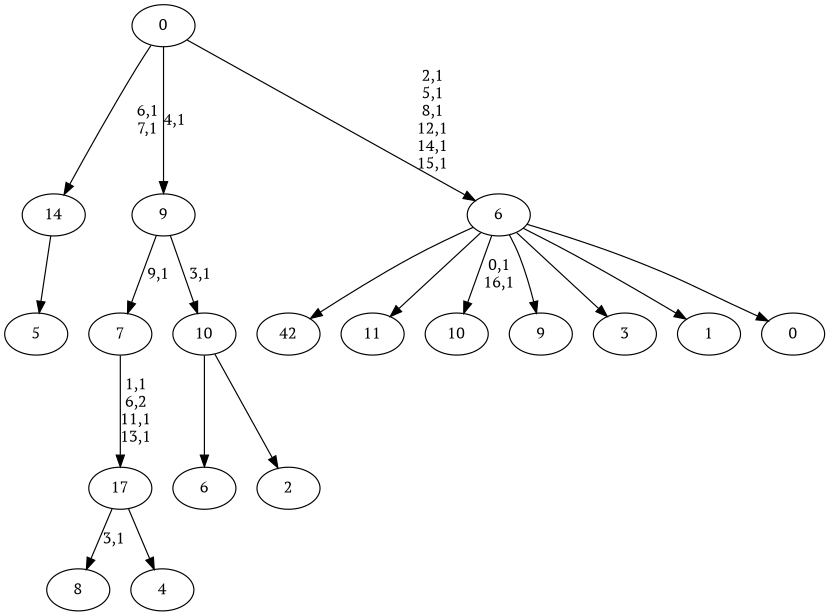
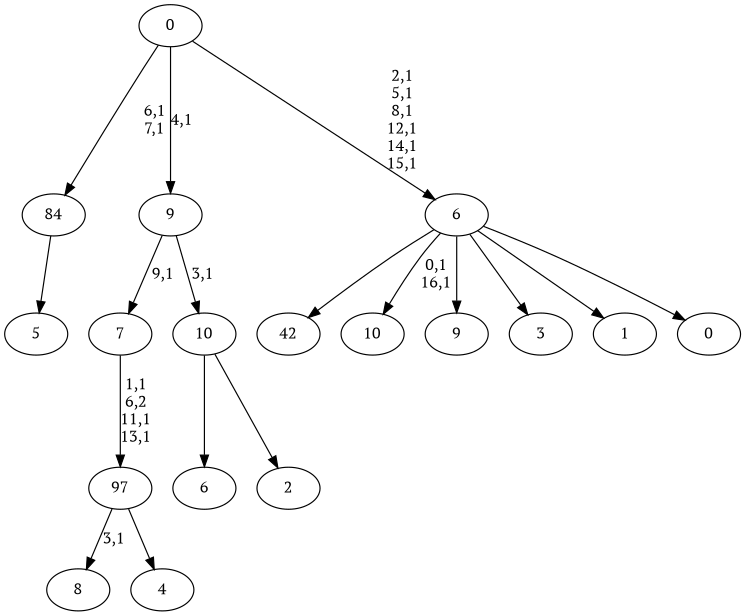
(54, 215) -> (54, 215)
(373, 334) -> none
(120, 488) -> (120, 488)
